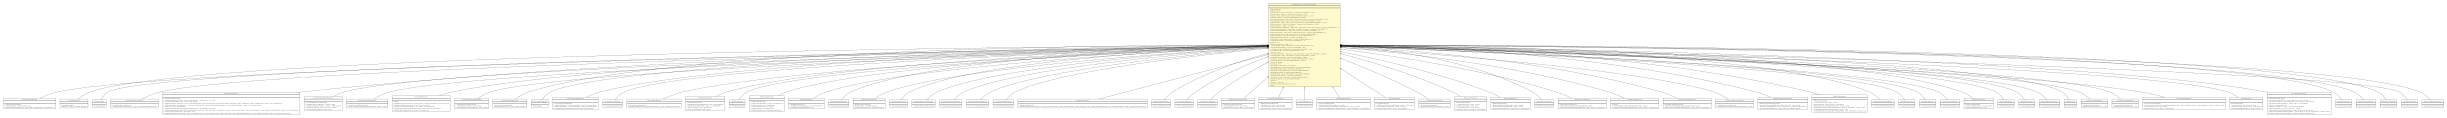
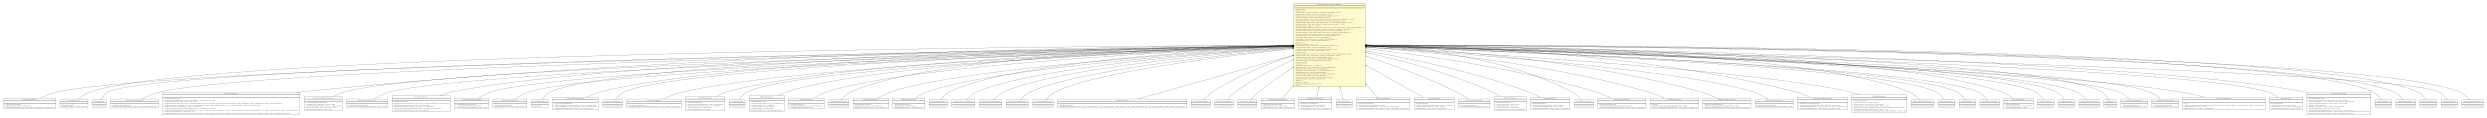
(396, 102) -> (401, 102)
none -> (871, 103)
(2152, 103) -> (2185, 103)
(175, 107) -> (183, 107)
